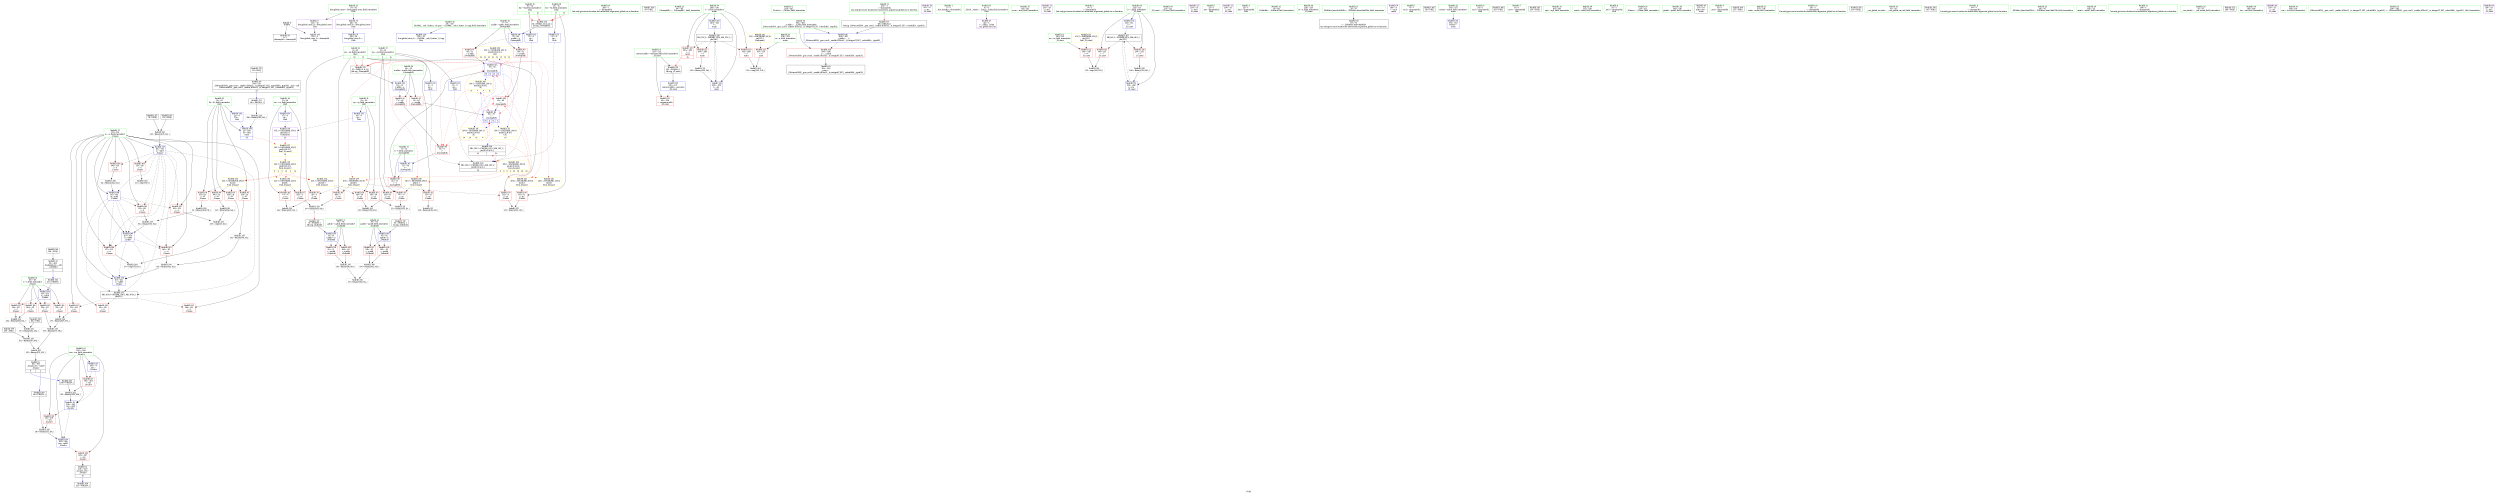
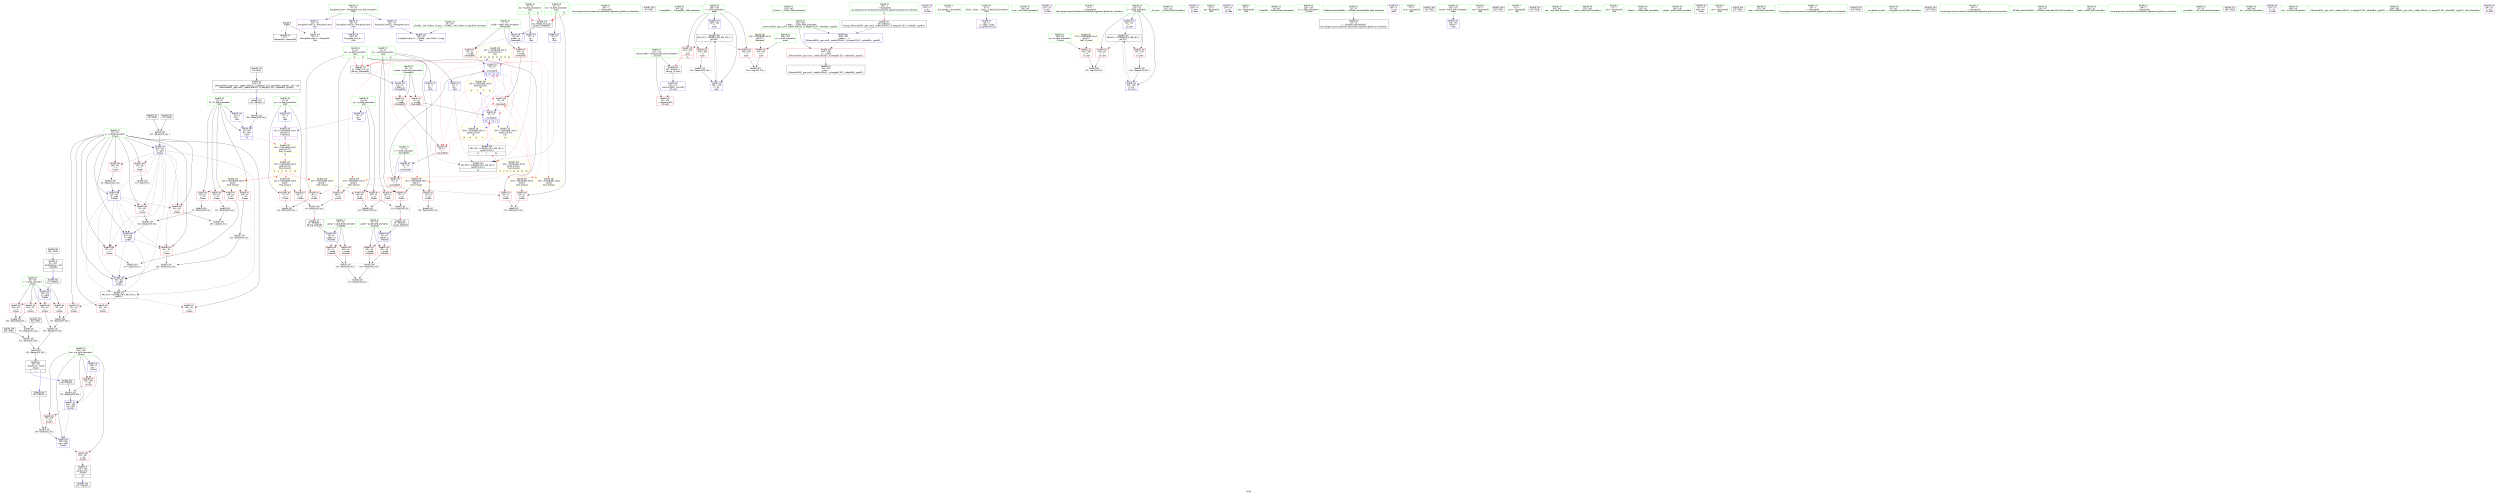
none -> (392, 24)
